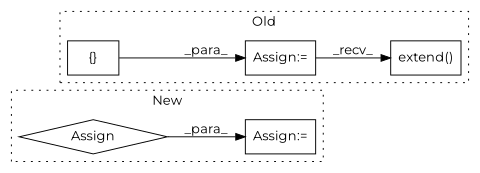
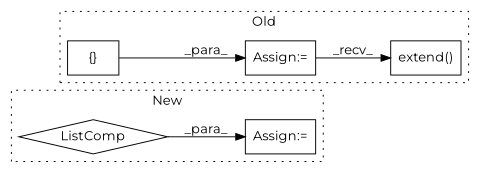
(93, 137) -> (93, 137)
